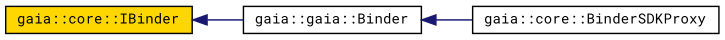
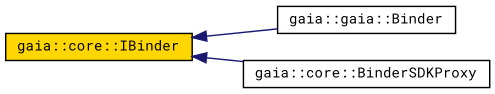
(454, 20) -> (225, 60)
